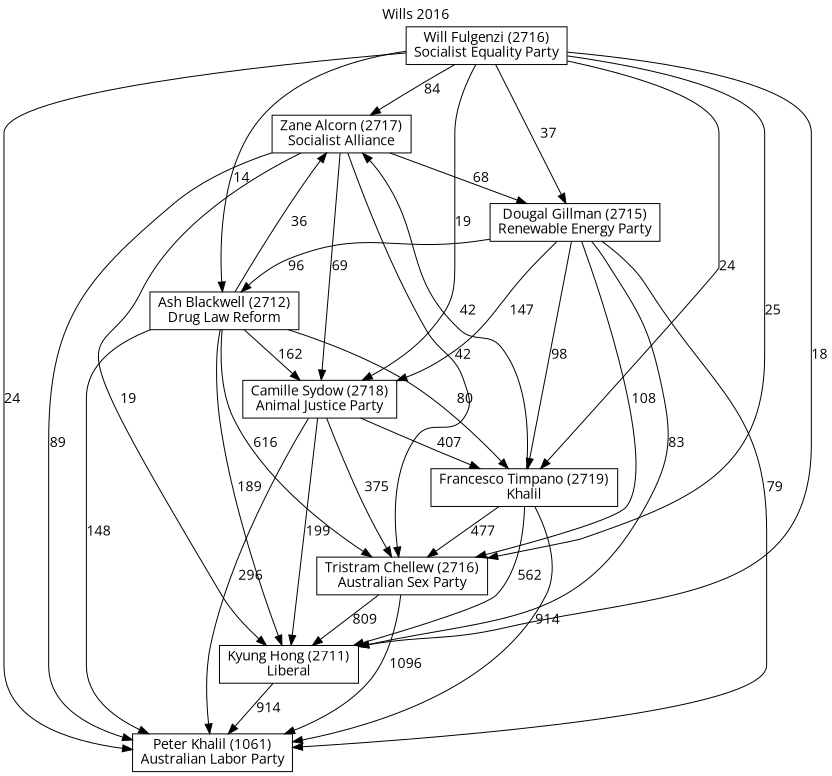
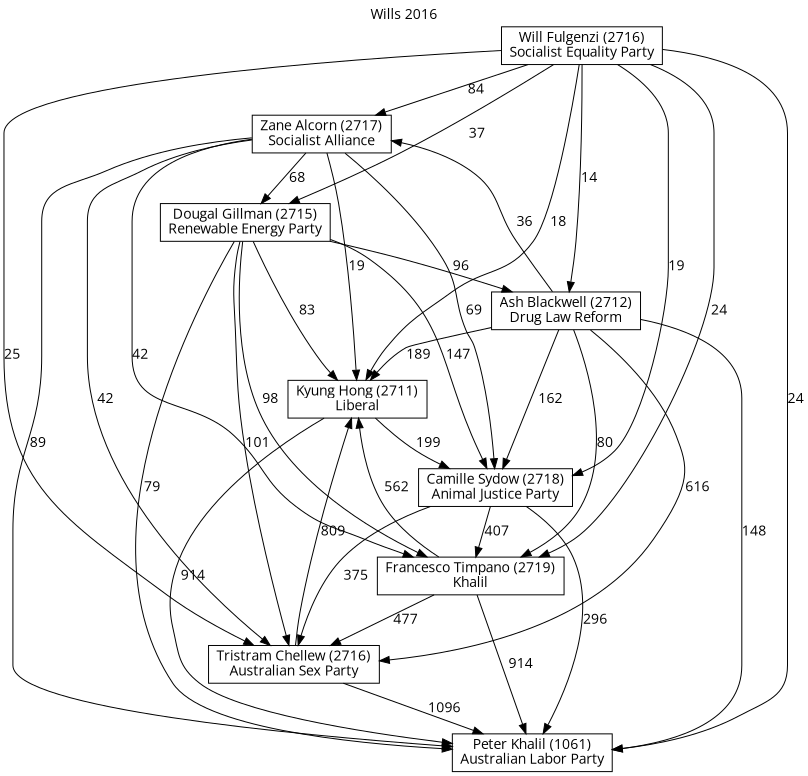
(453, 322) -> (140, 383)
(644, 399) -> (258, 443)
(305, 527) -> (406, 444)
